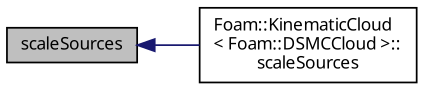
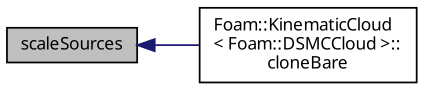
(308, 45) -> (308, 45)
